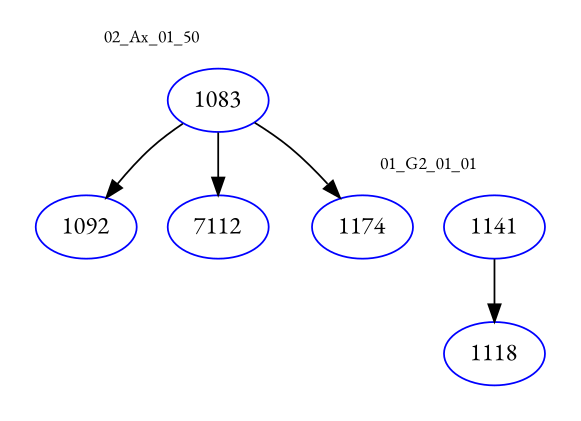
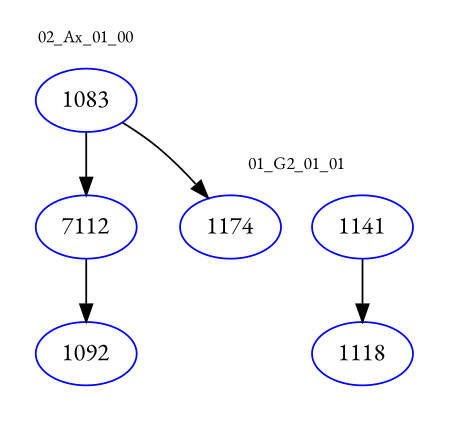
(152, 38) -> (86, 38)
(148, 151) -> (86, 282)
